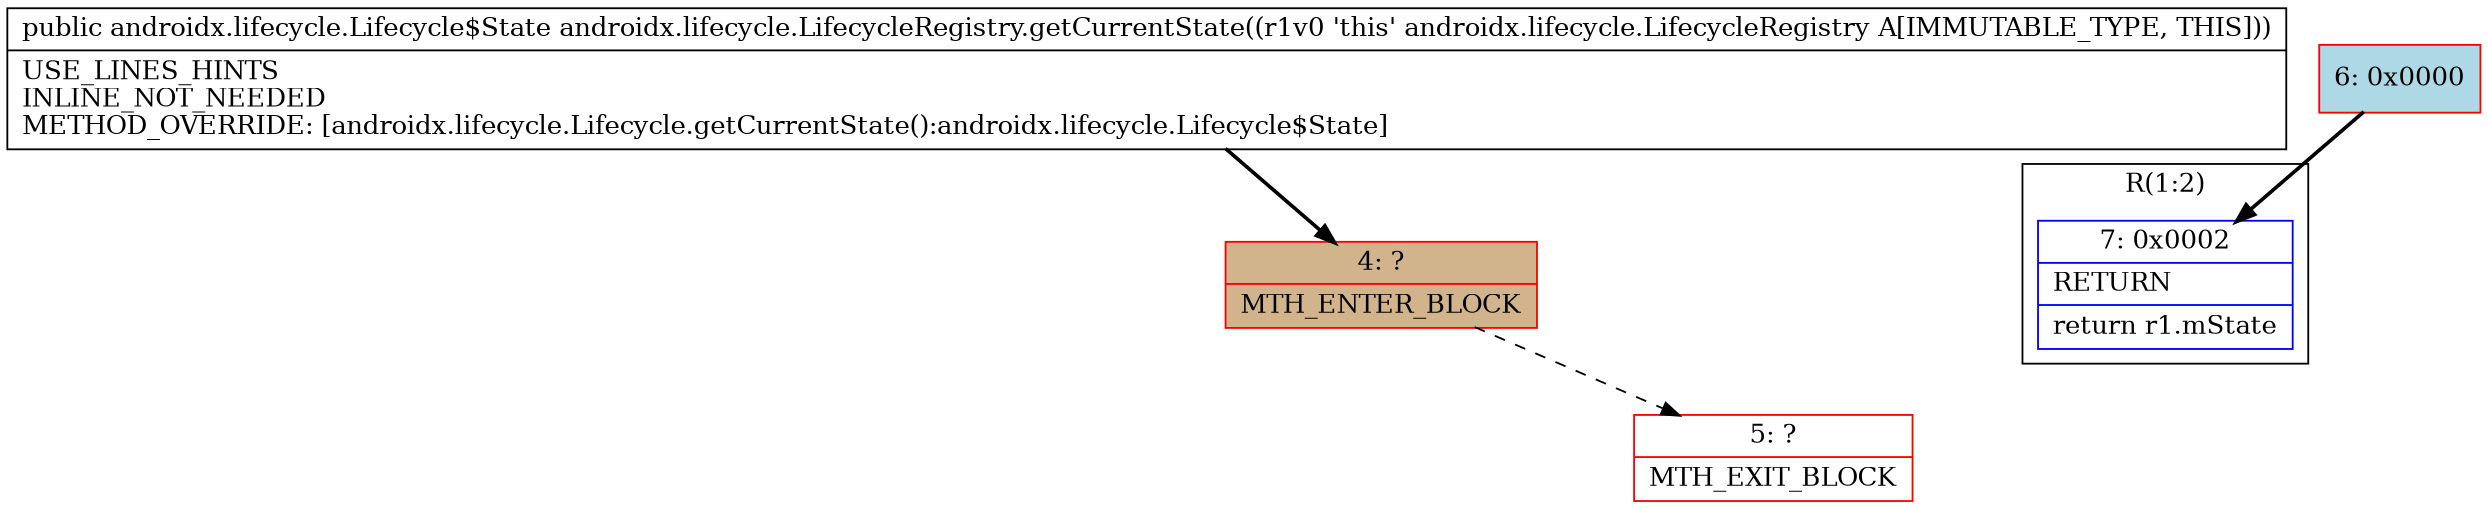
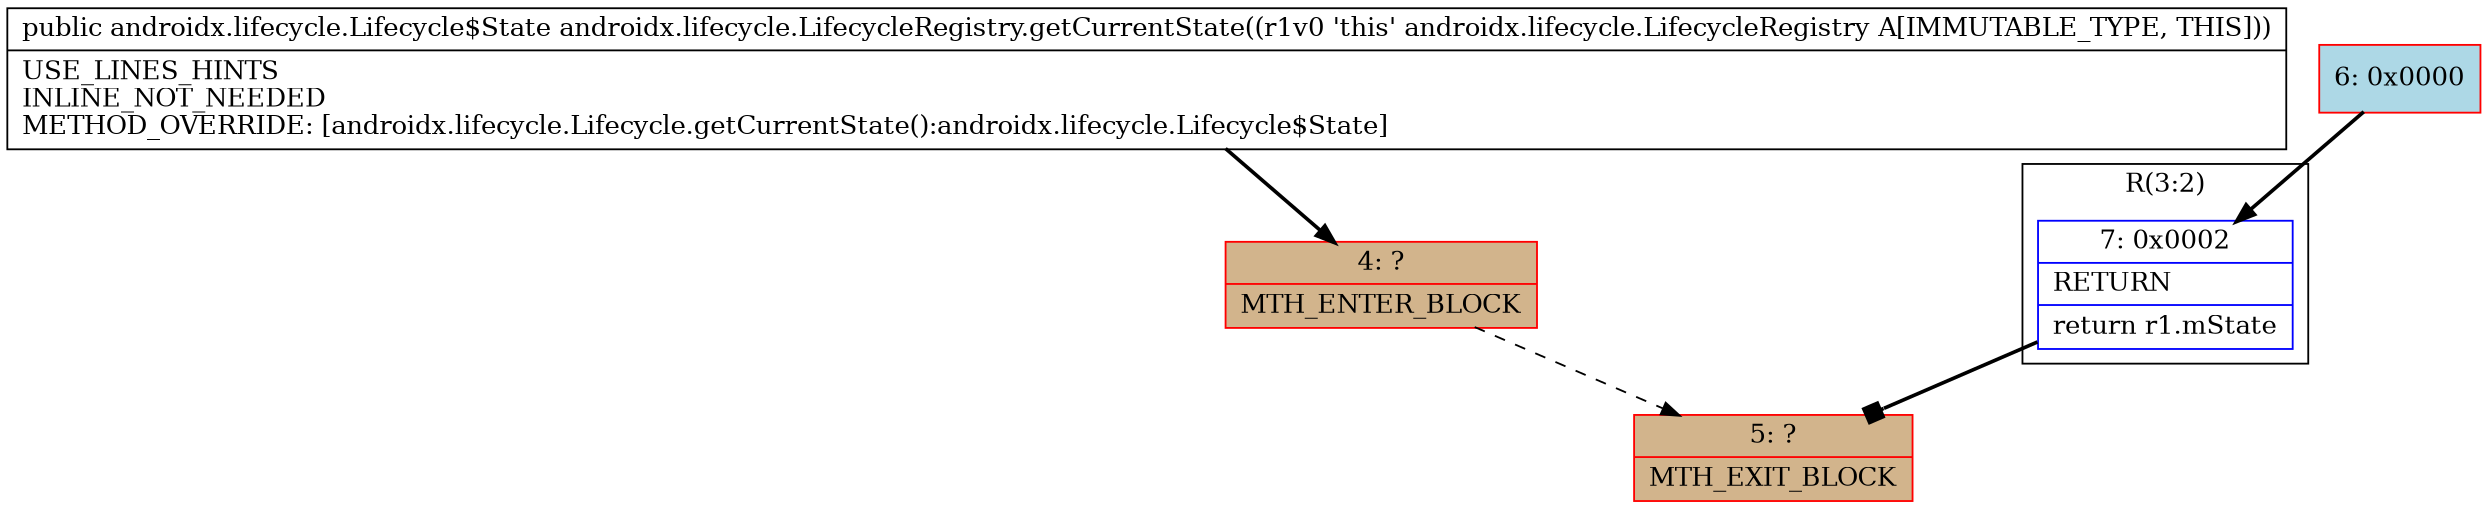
(2165, 185) -> (2165, 185)
none -> (1961, 375)
(1773, 458) -> (1773, 458)
